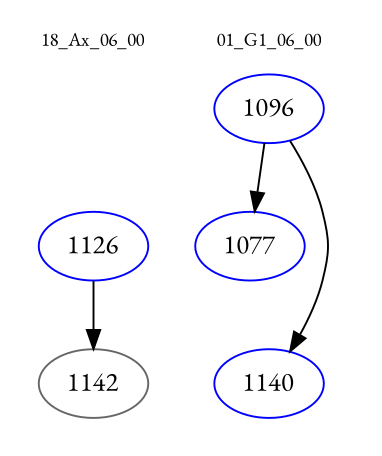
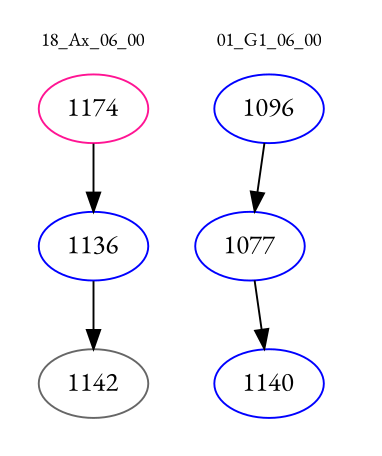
none -> (94, 109)
(327, 237) -> (258, 305)
(94, 246) -> (94, 246)
